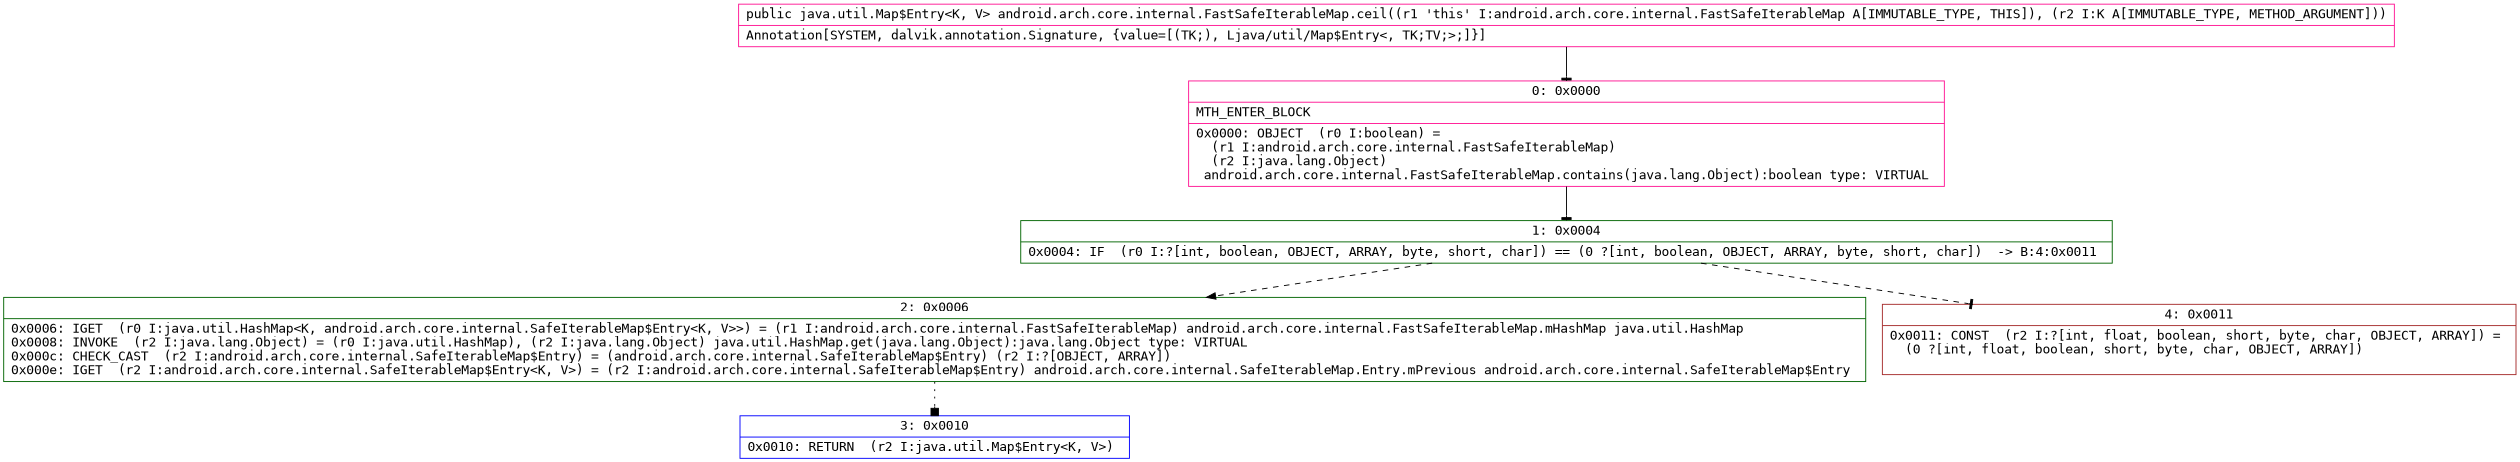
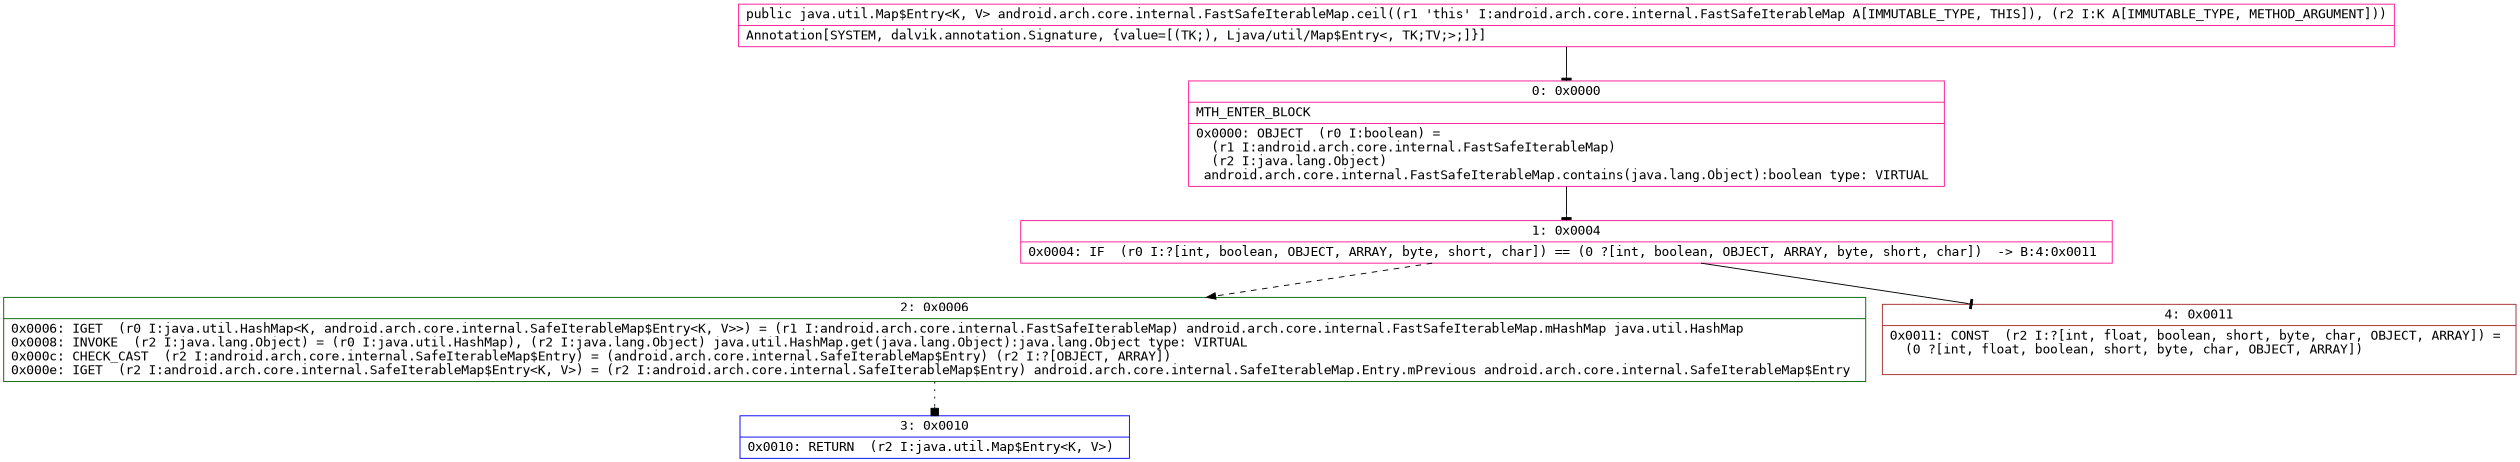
(1566, 242) -> (1566, 242)
(1835, 283) -> (1835, 283)
